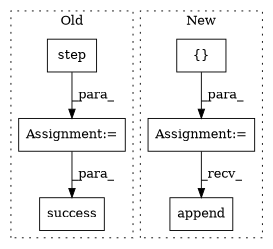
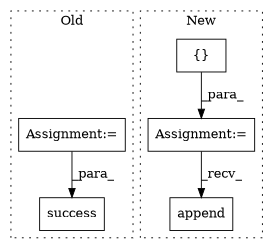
(72, 56) -> none
